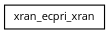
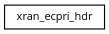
(55, 17) -> (55, 17)
